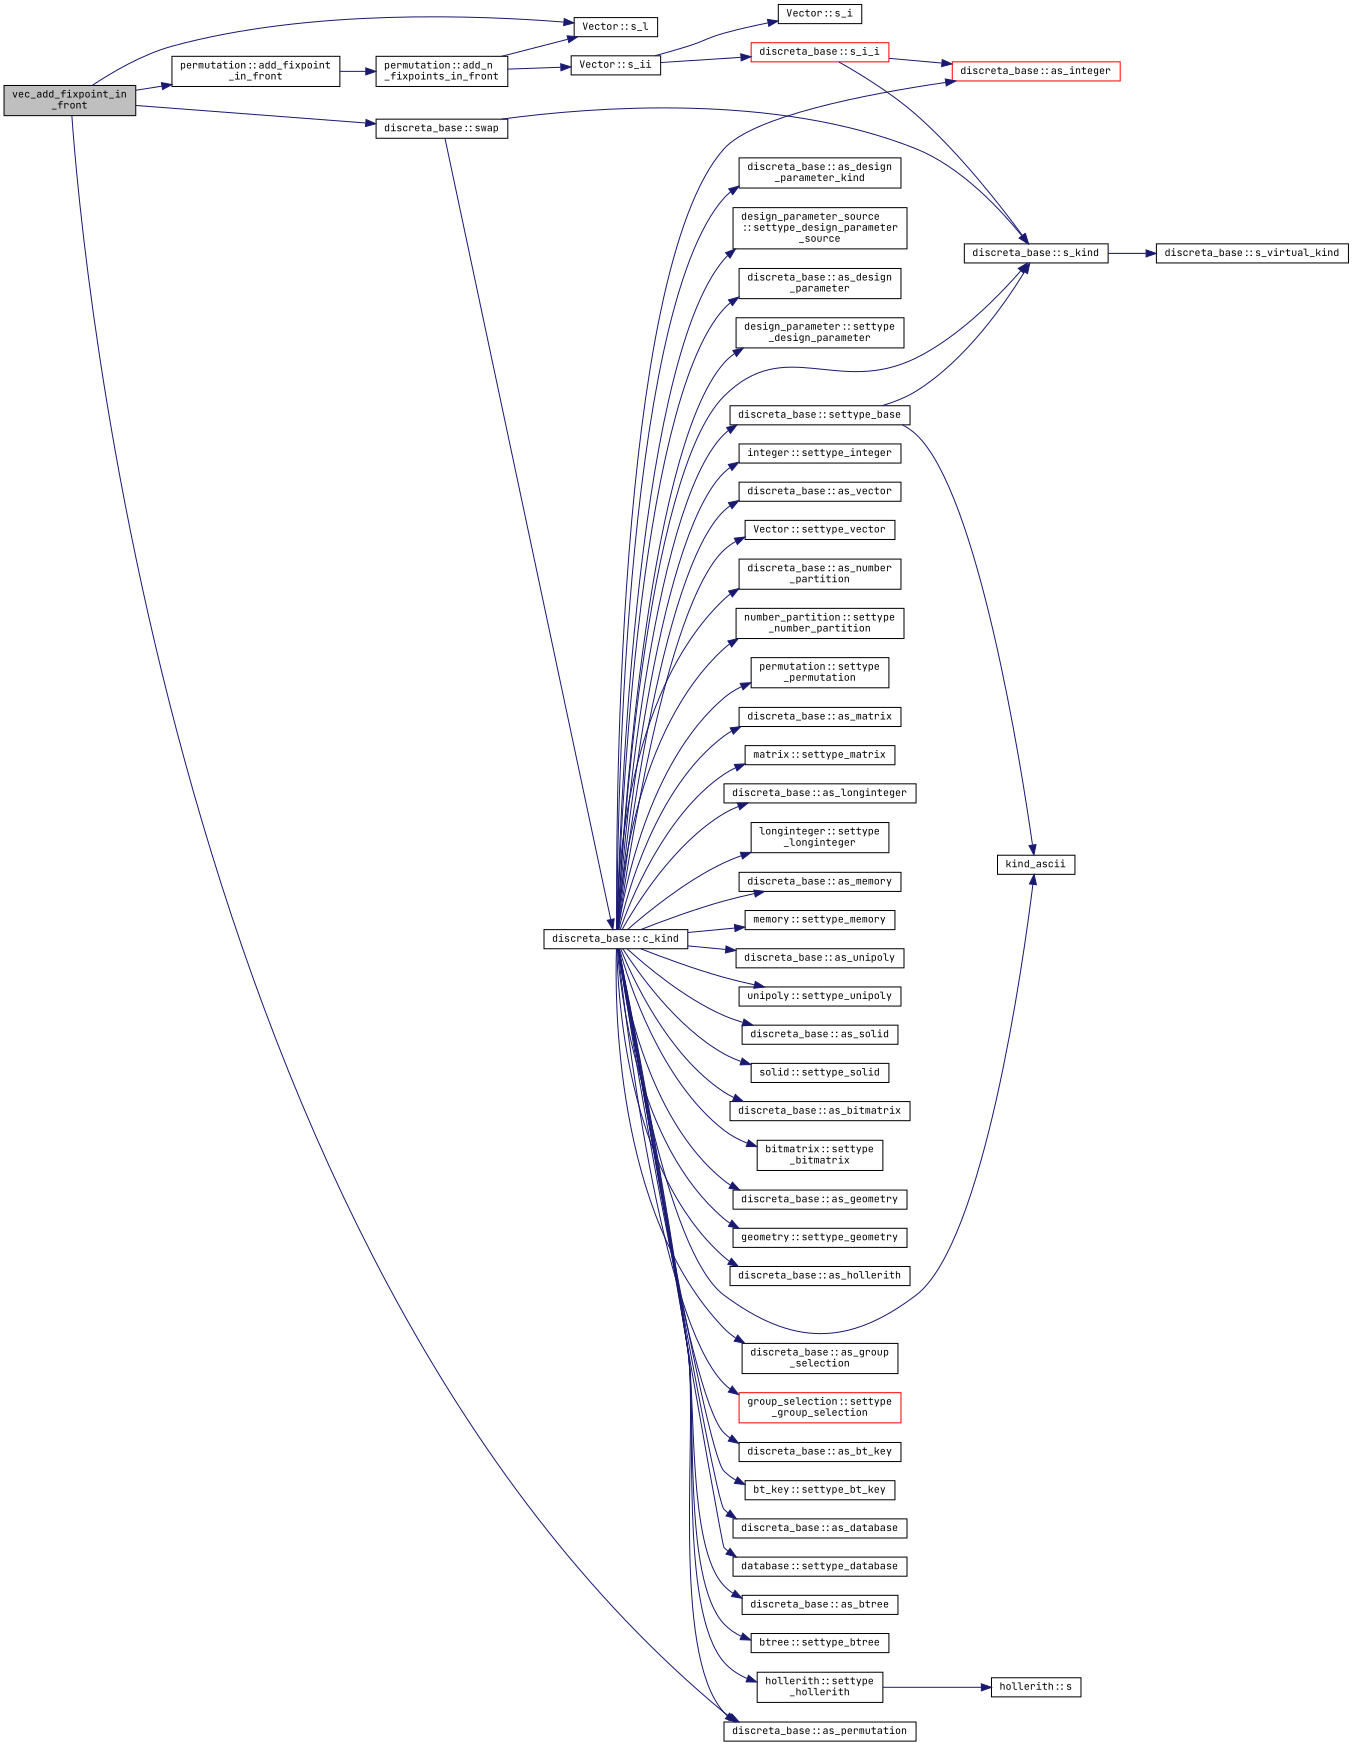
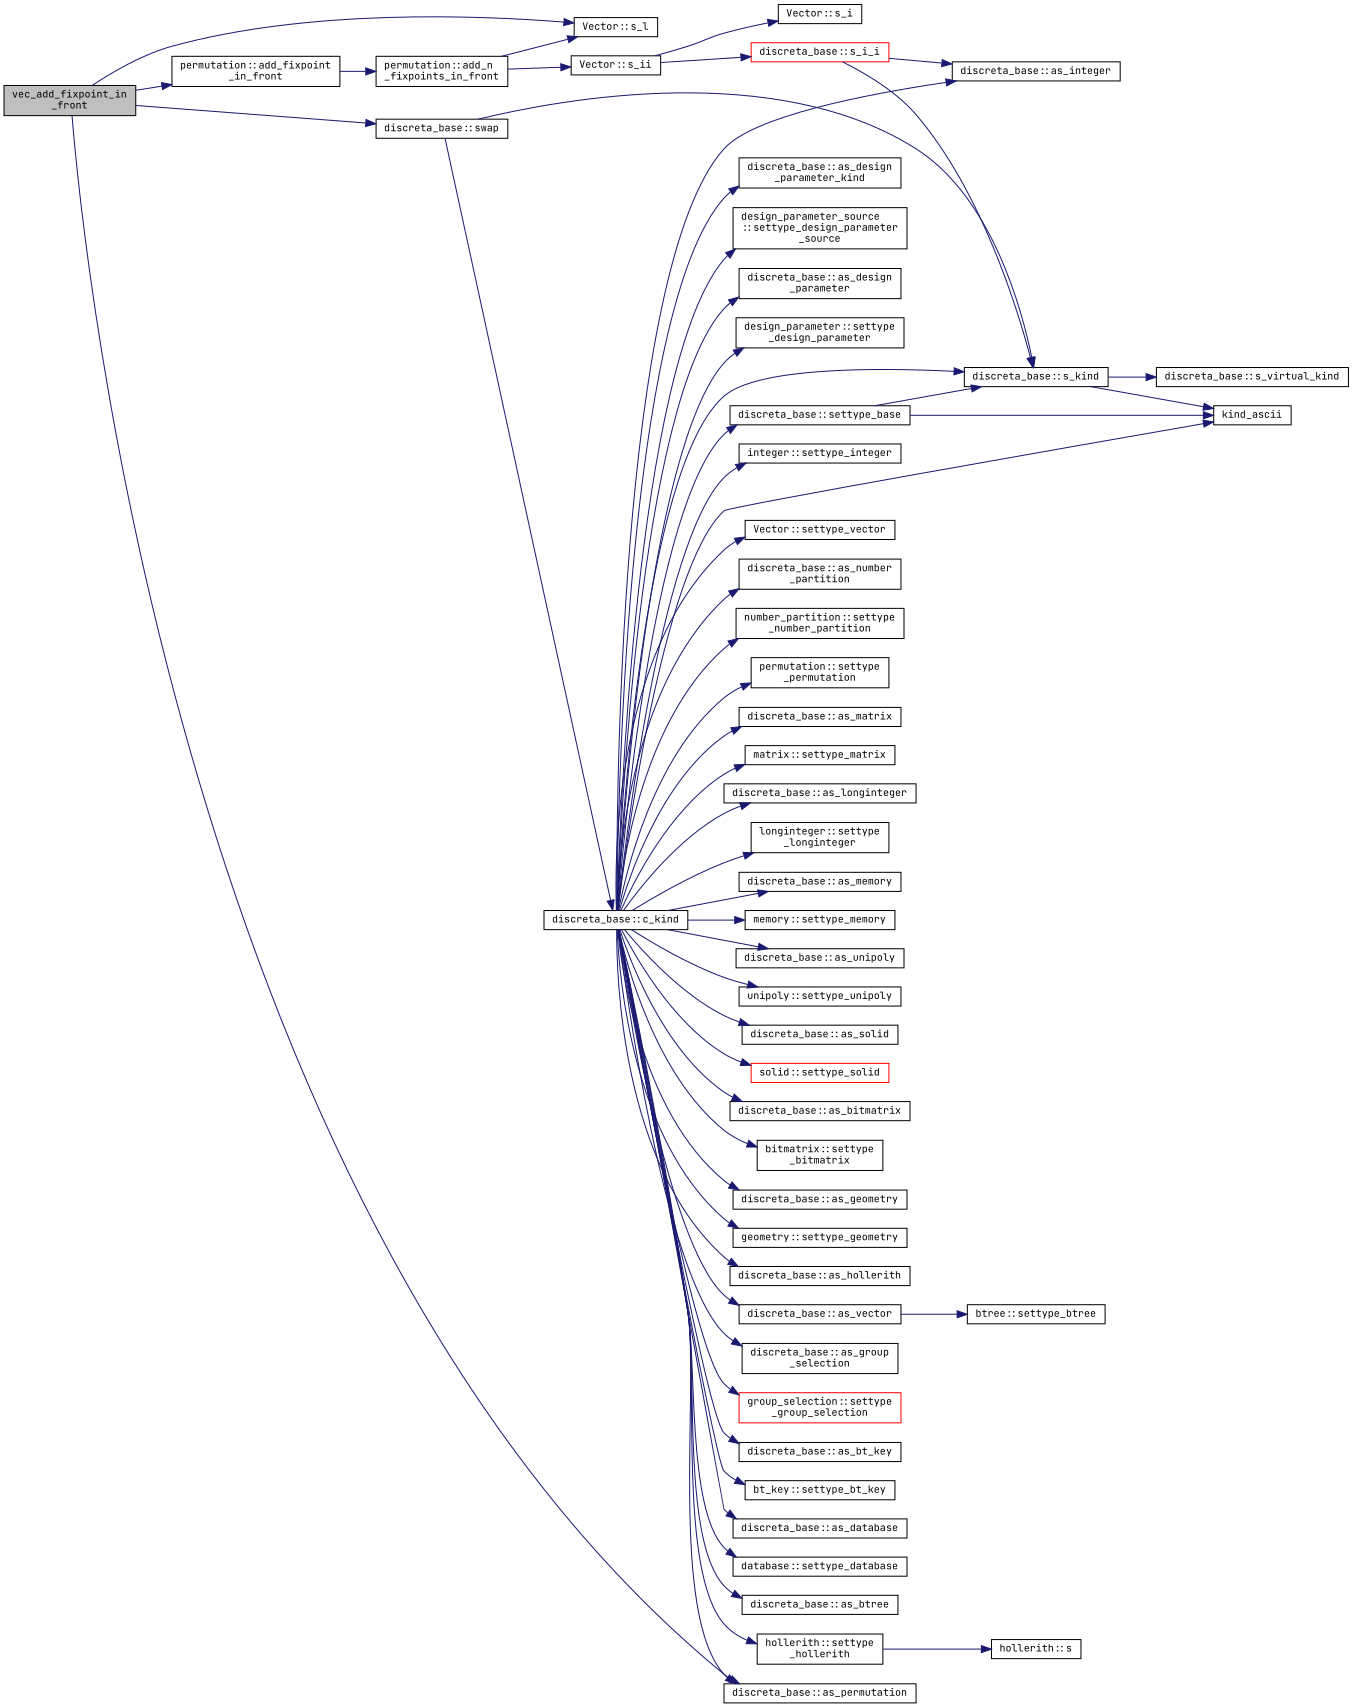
(1036, 71) -> (1036, 71)
none -> (1147, 397)
(820, 1073) -> (820, 1073)
(680, 1298) -> (929, 1314)
